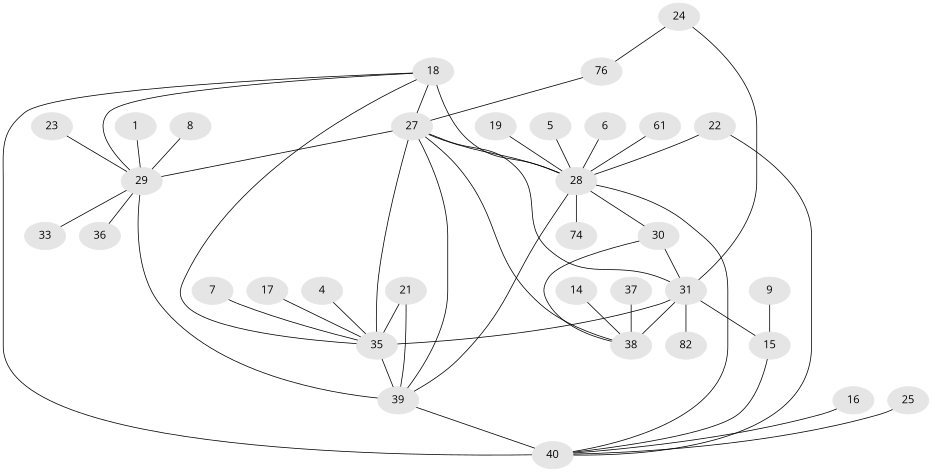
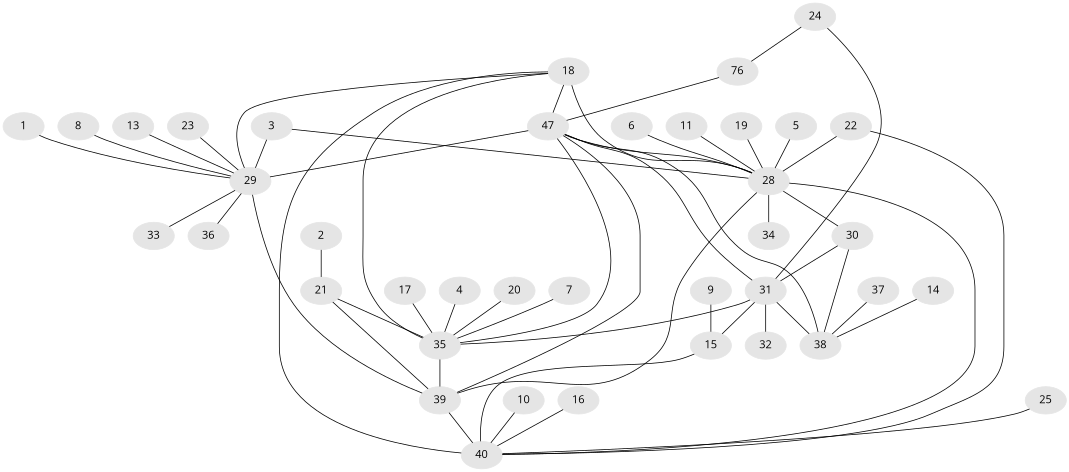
none -> (133, 126)
none -> (272, 126)
(412, 126) -> (548, 126)
(660, 126) -> (687, 126)
none -> (321, 236)
(576, 236) -> (769, 236)
none -> (515, 291)
(686, 346) -> (766, 346)
none -> (524, 400)
